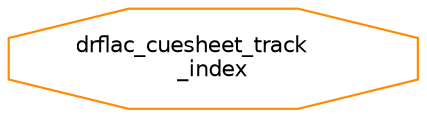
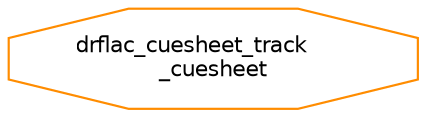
(213, 59) -> (213, 59)
